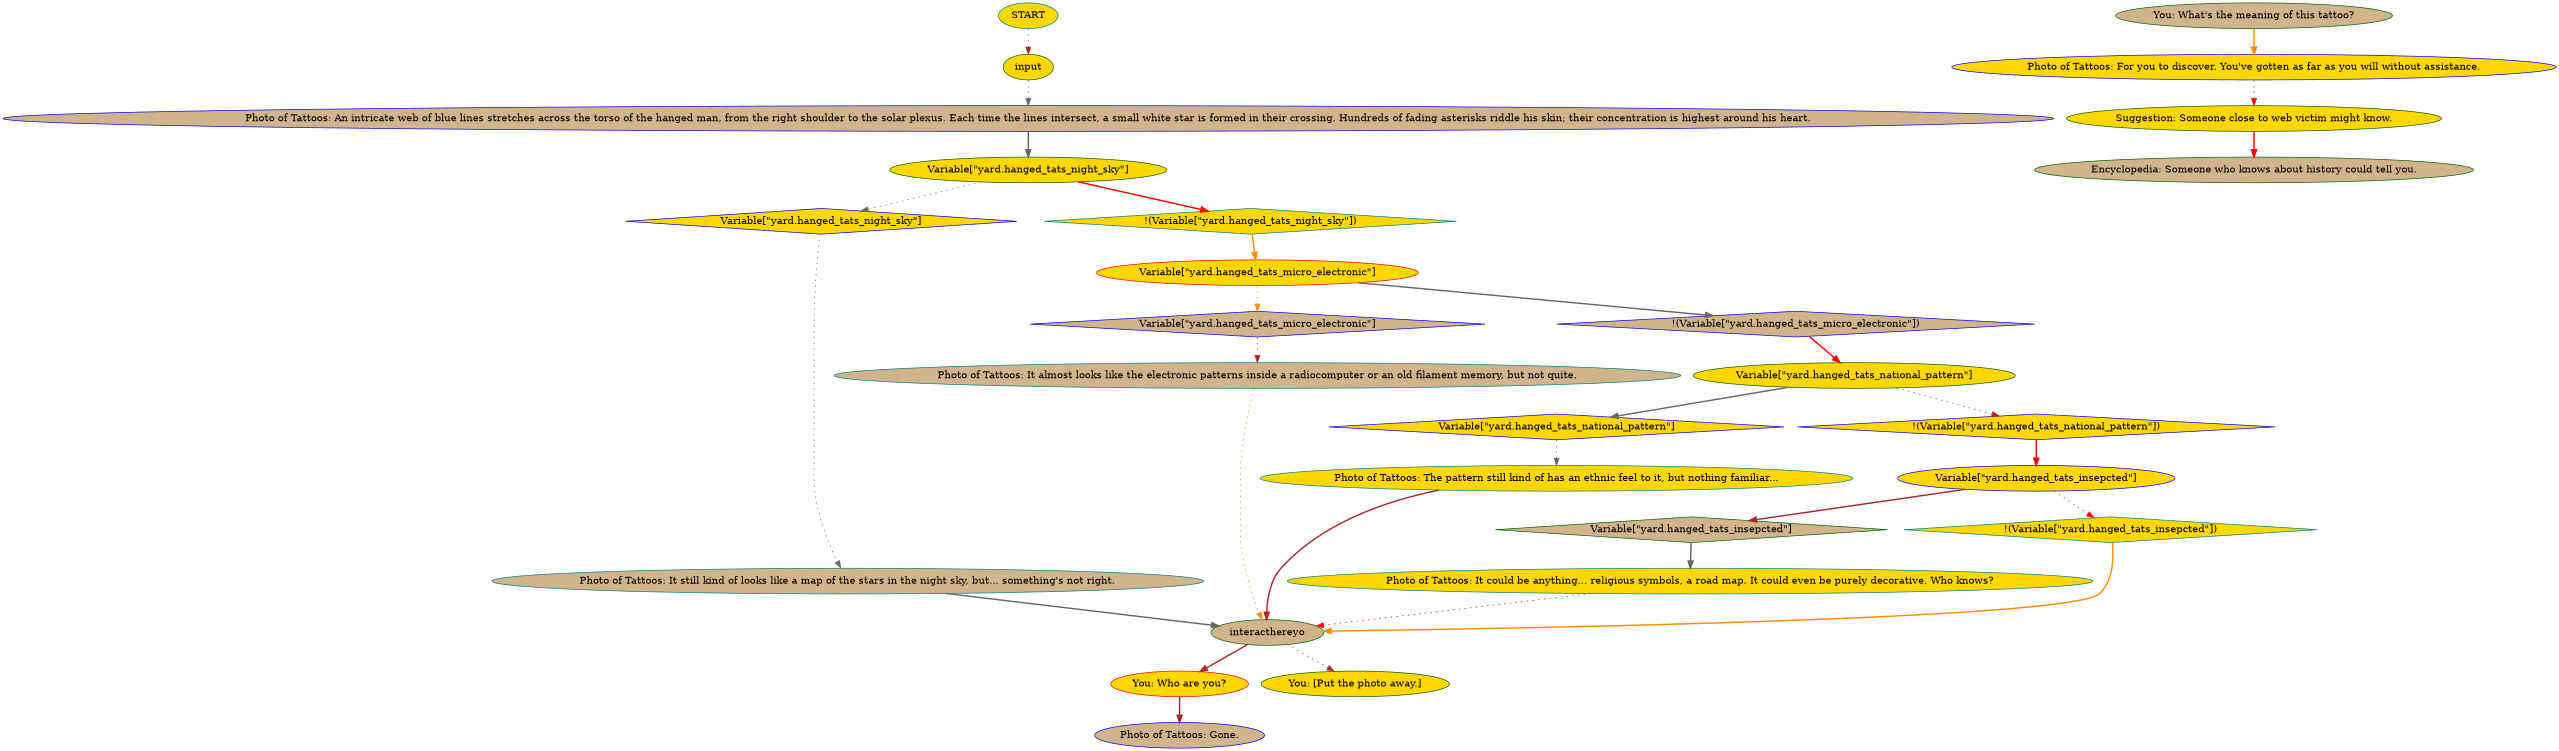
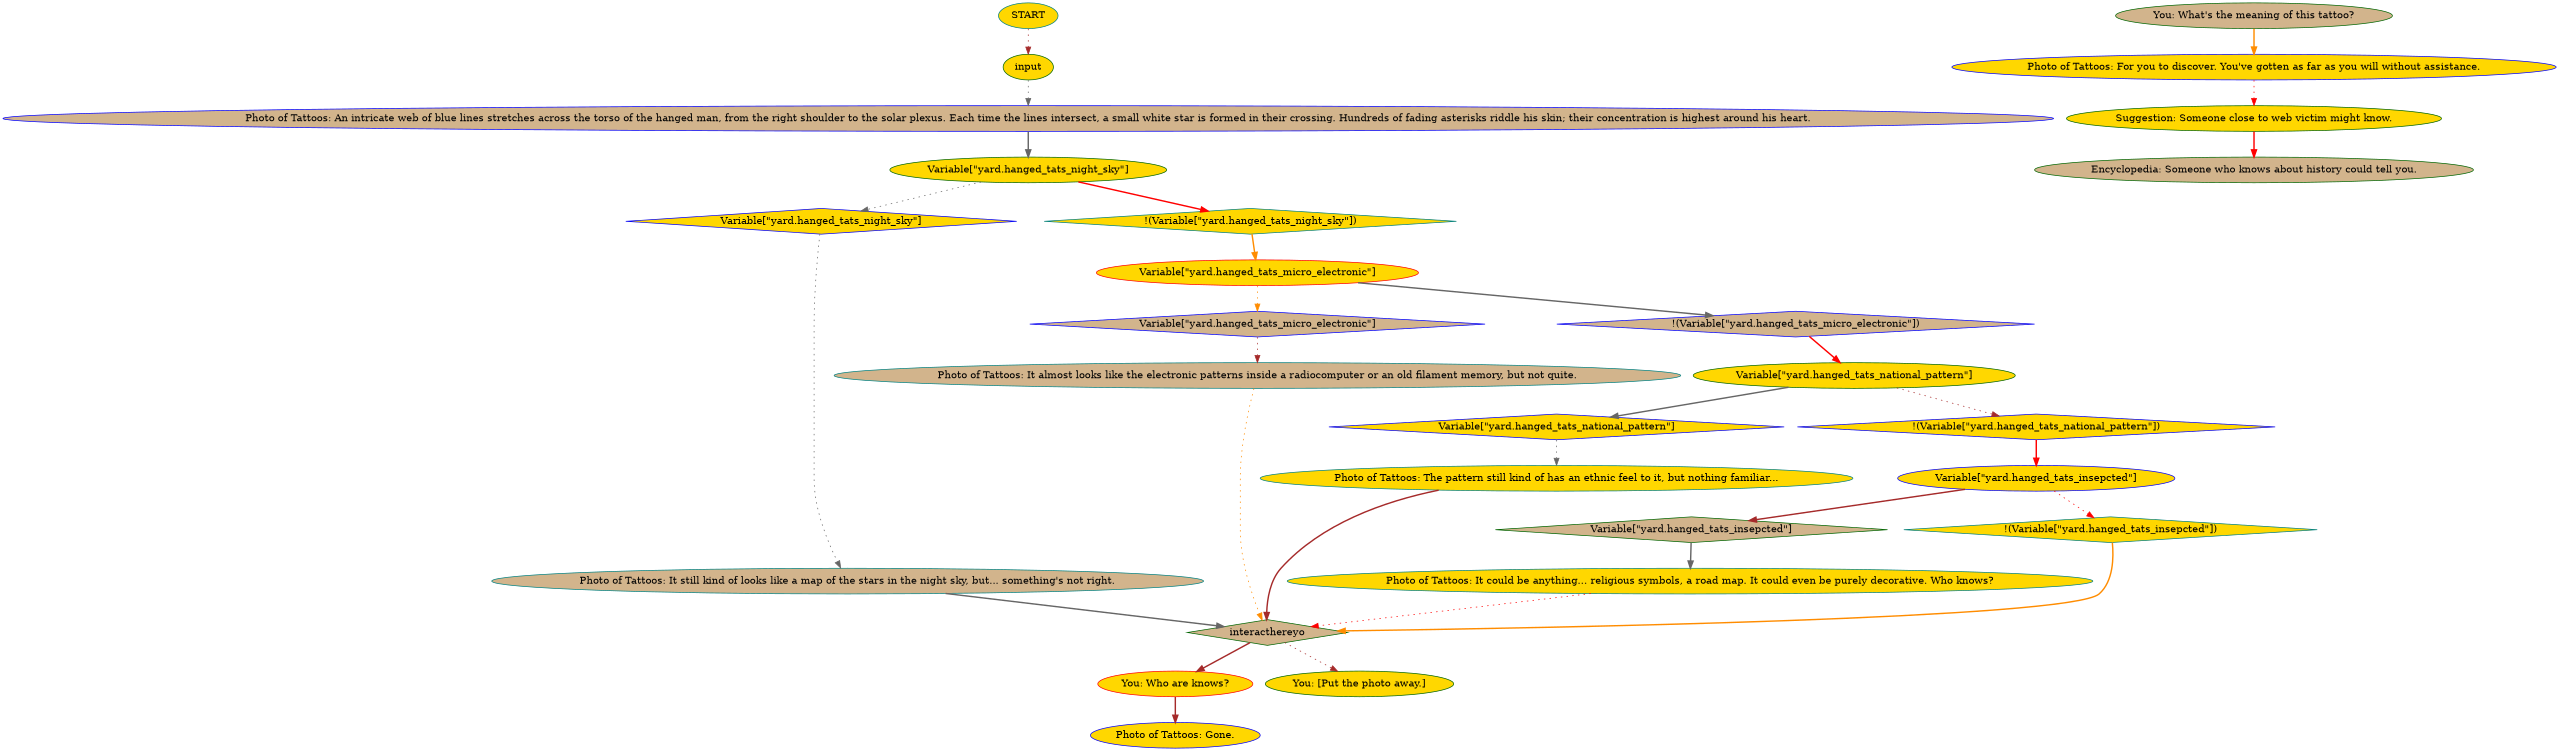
(1267, 633) -> (1267, 633)
(1180, 684) -> (1175, 684)
(1180, 735) -> (1175, 735)
